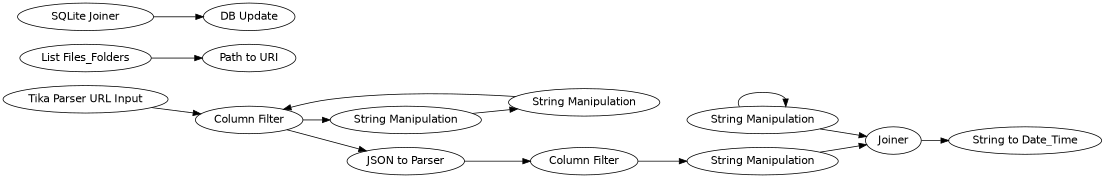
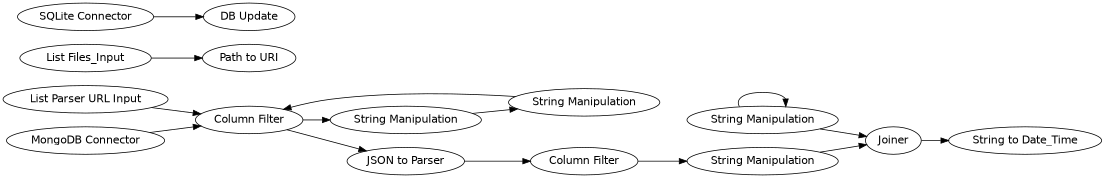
(86, 17) -> (86, 17)
(86, 58) -> (86, 58)
(86, 99) -> (86, 99)
none -> (86, 141)
